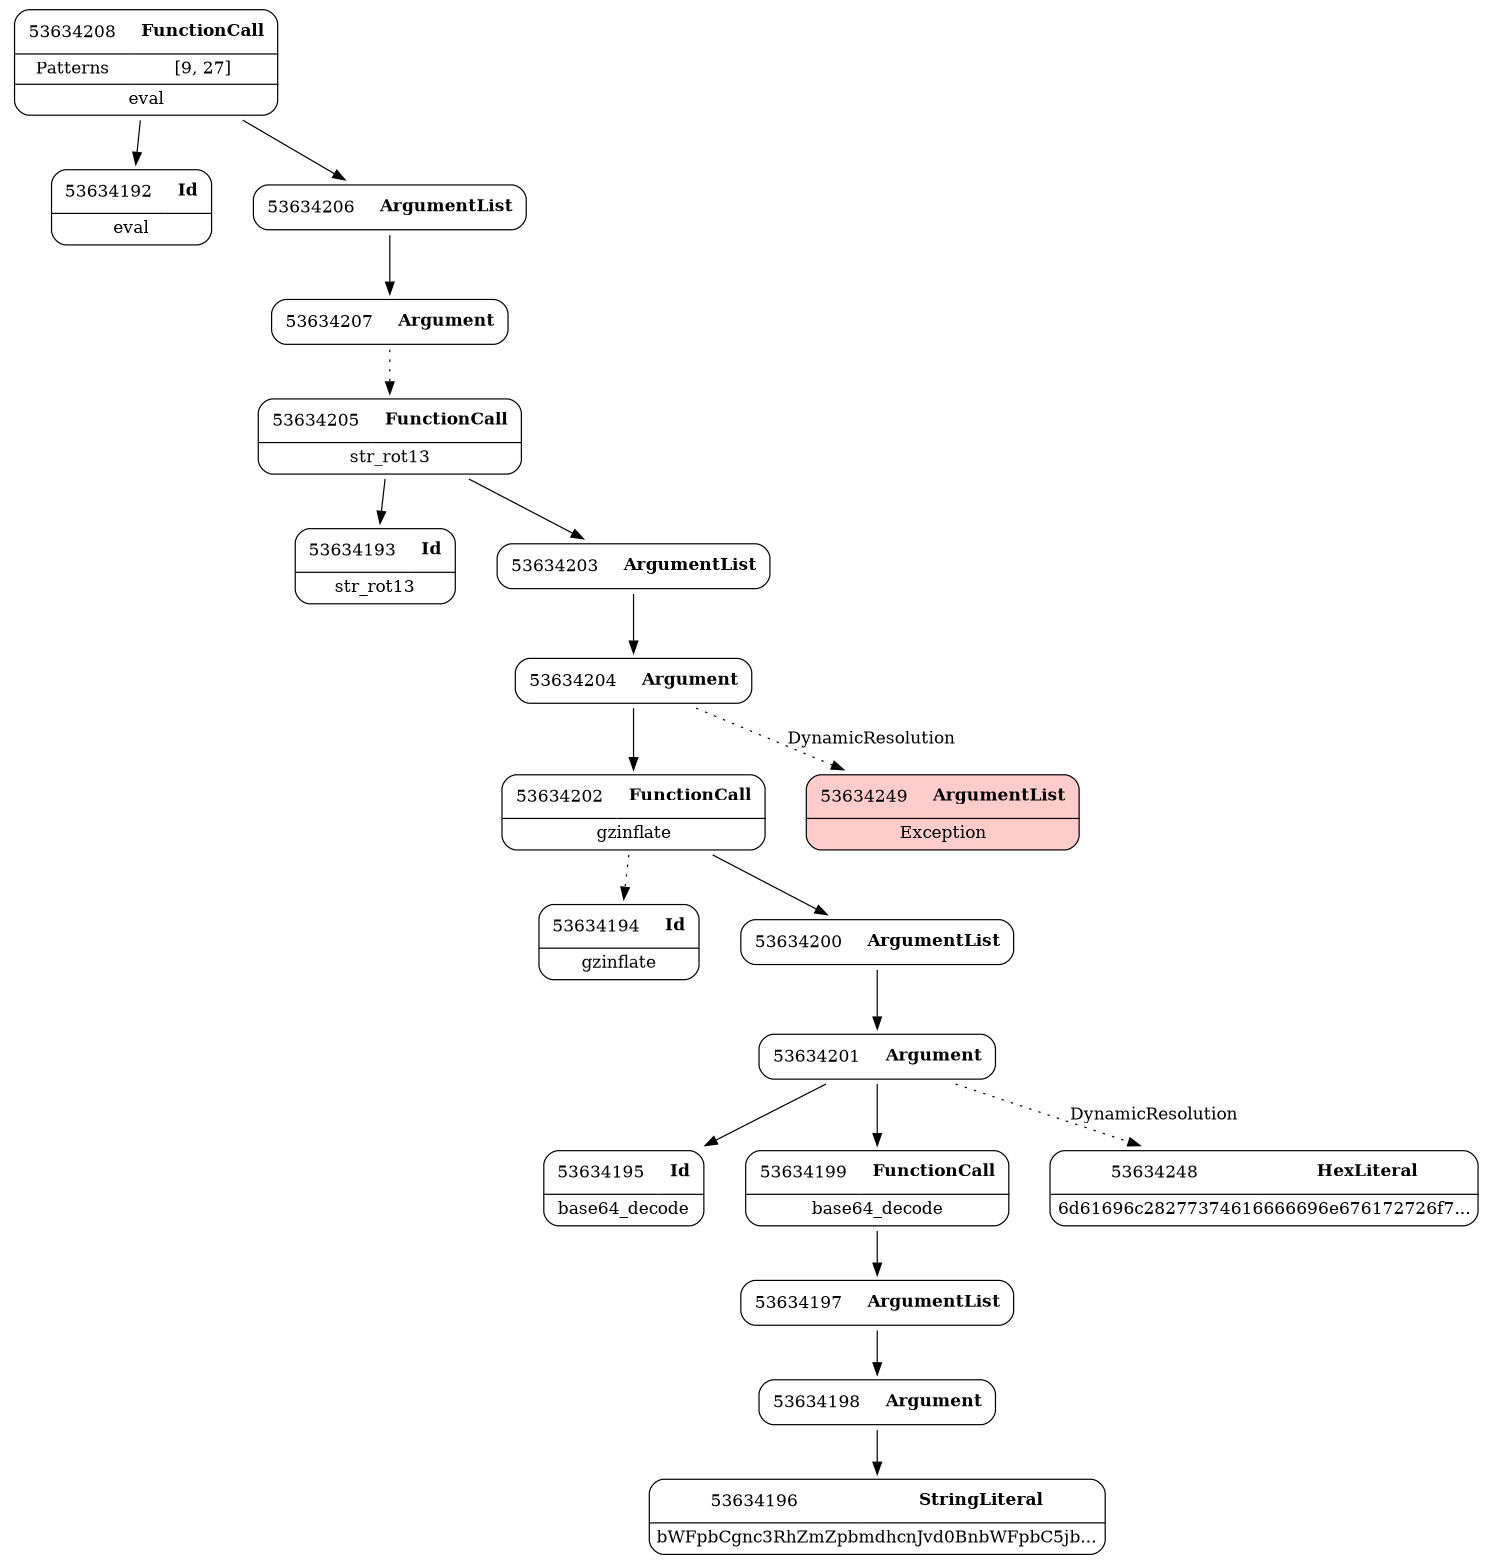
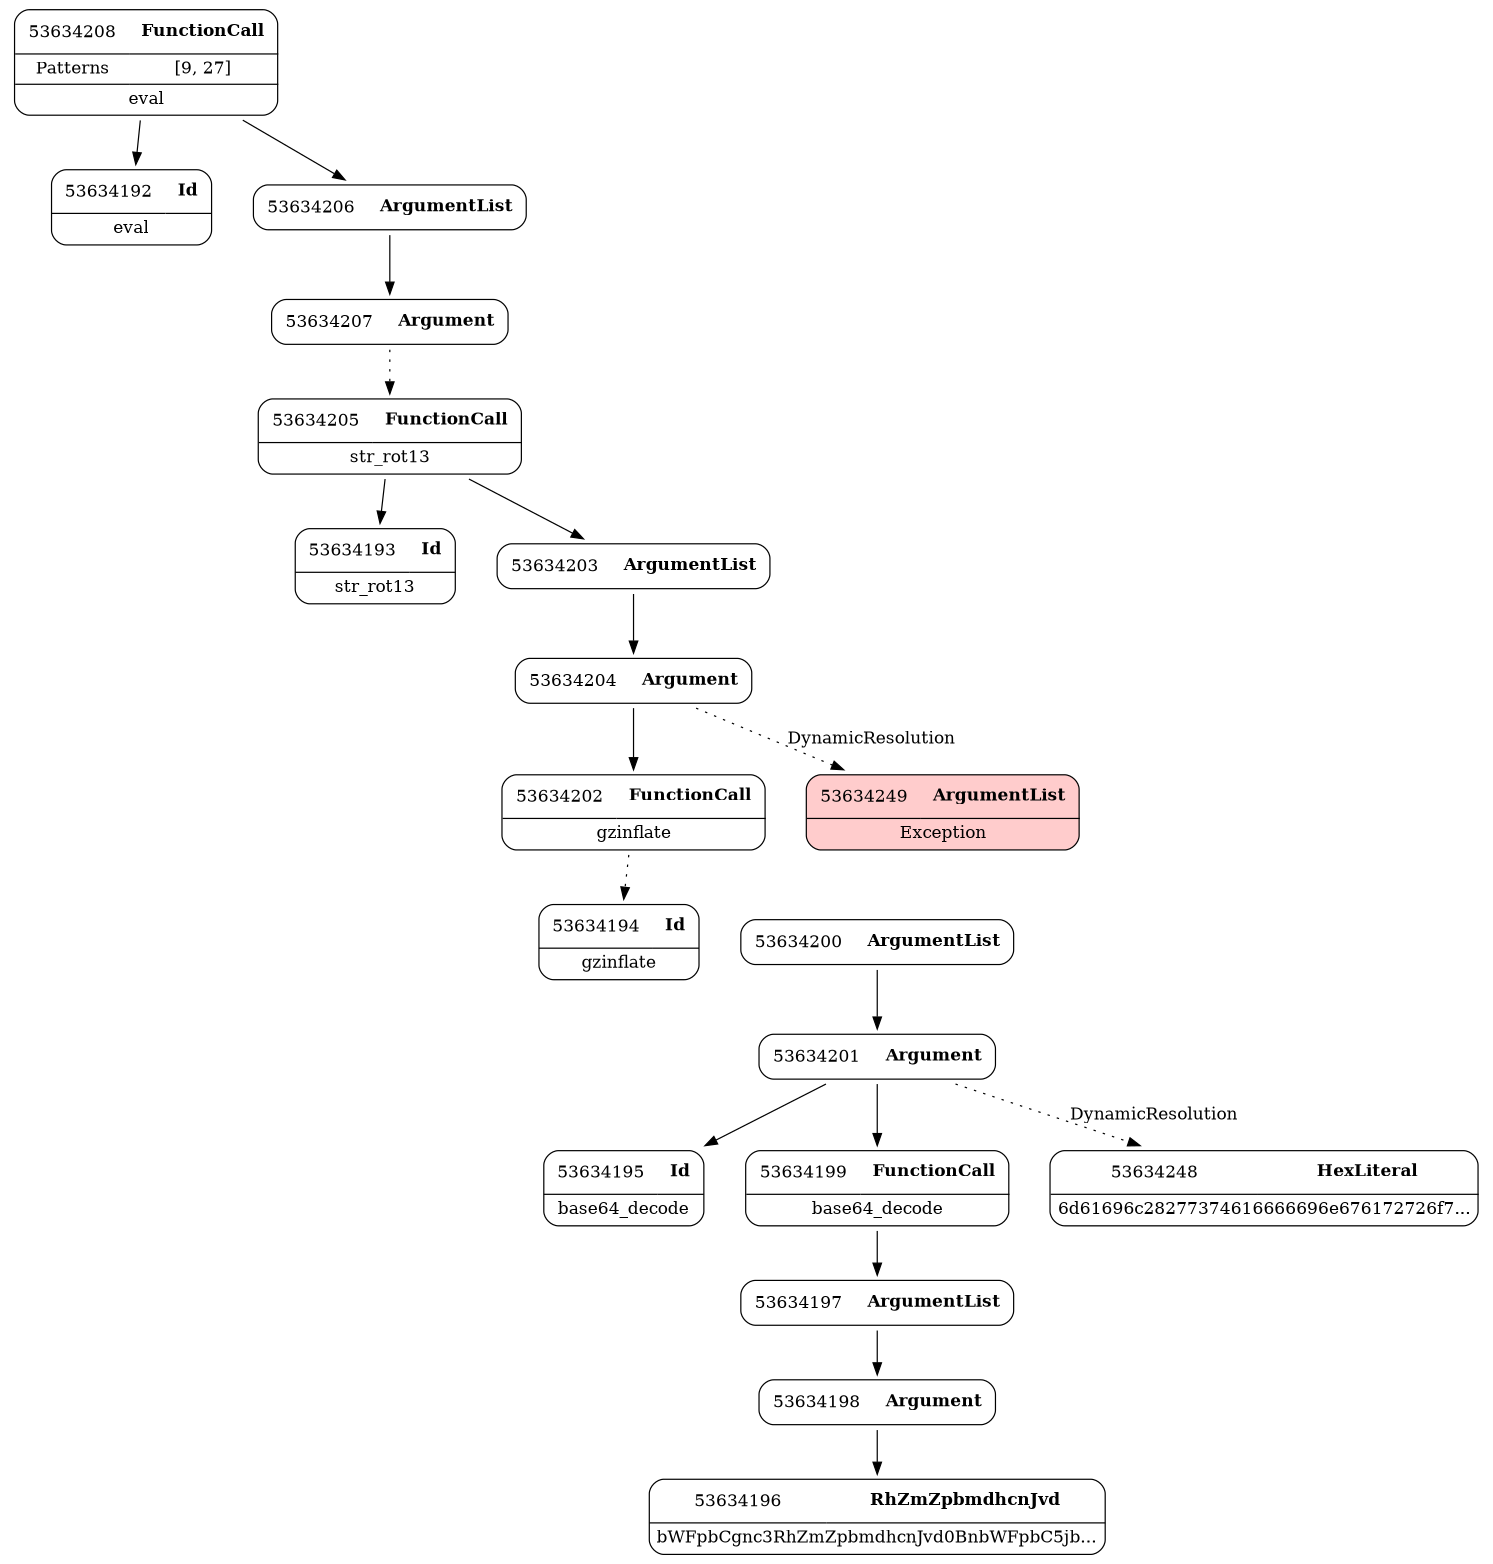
(765, 882) -> none
(982, 1500) -> (965, 1500)
